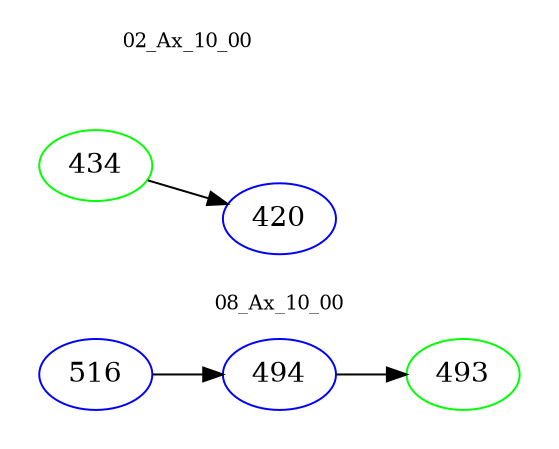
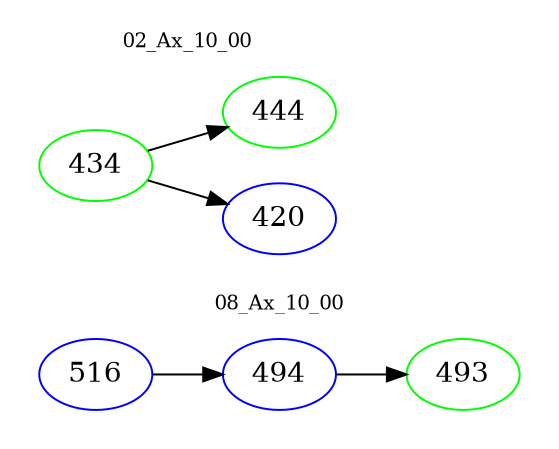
none -> (279, 112)
